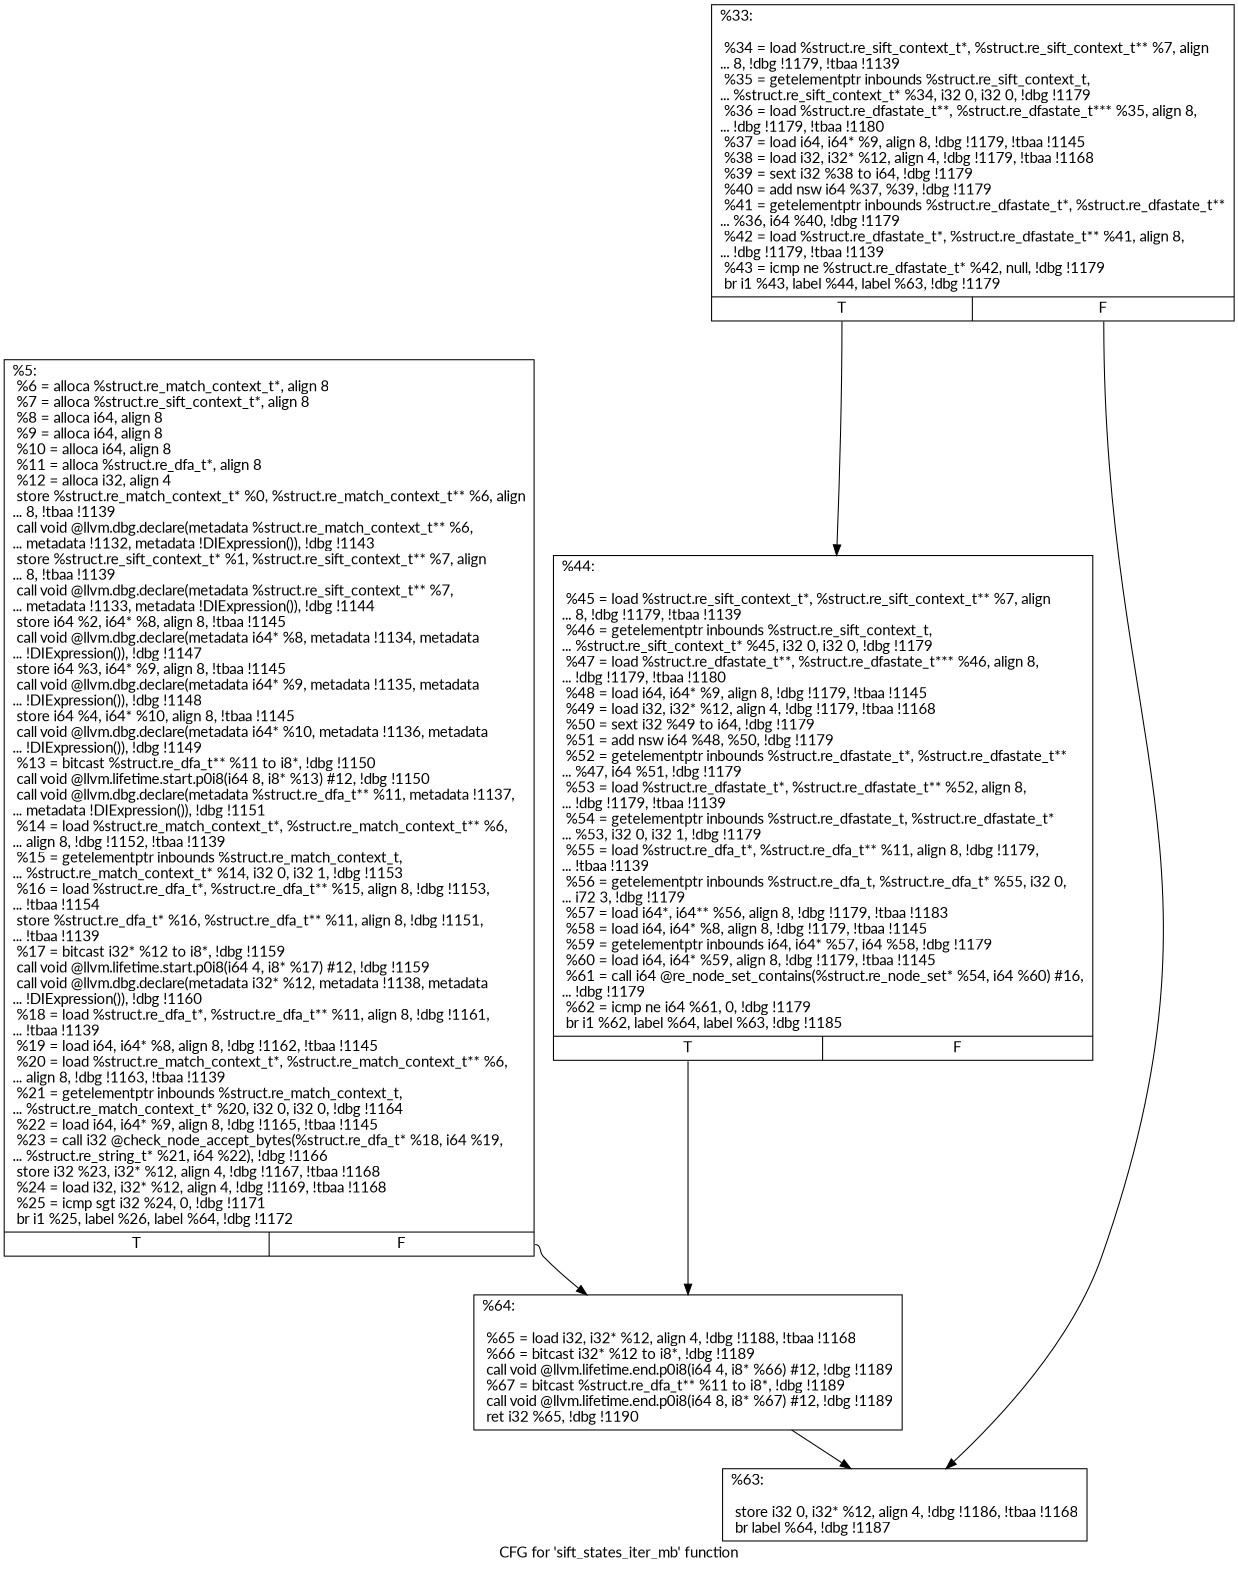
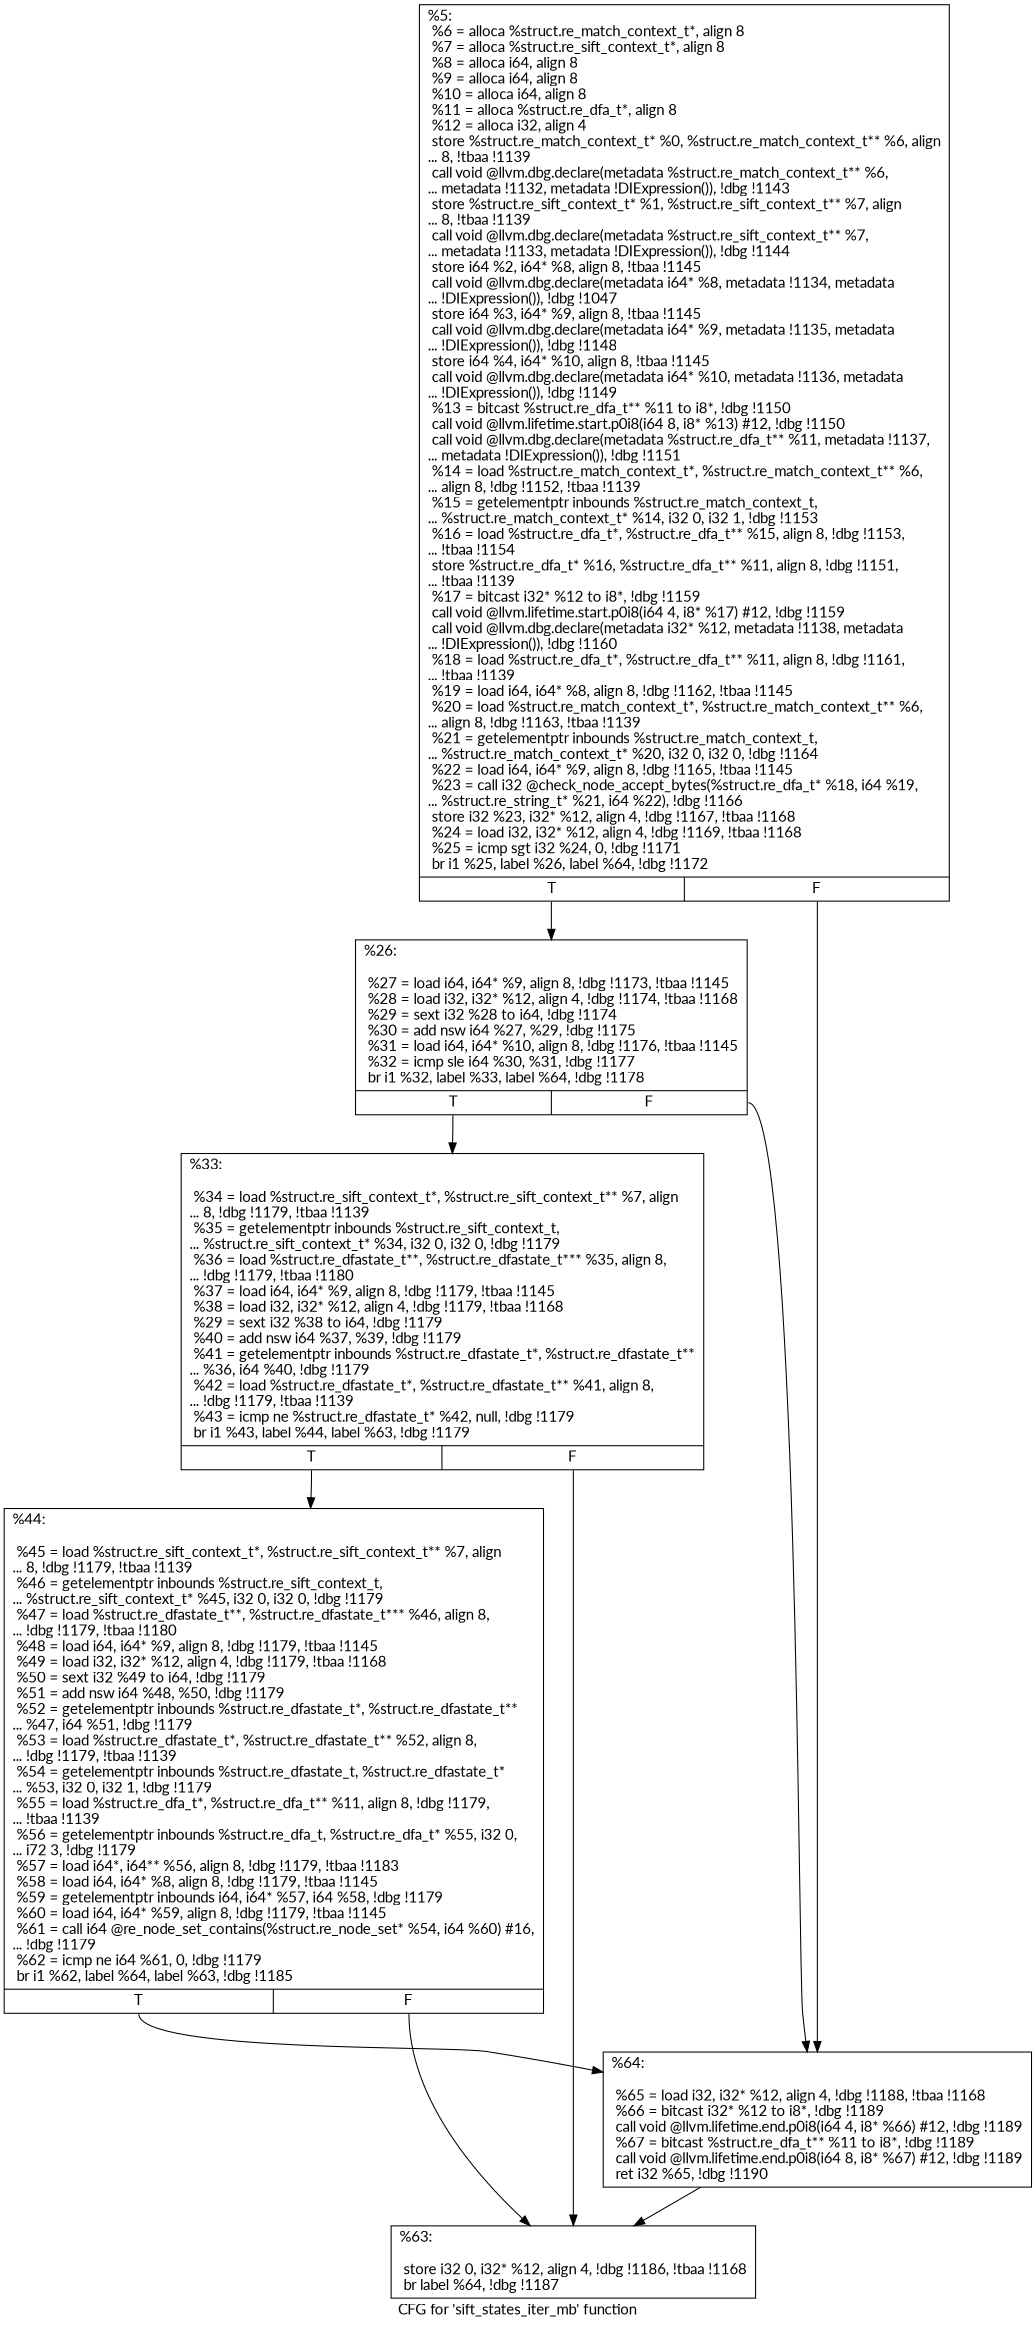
(847, 174) -> (316, 1323)
(107, 654) -> (523, 299)
none -> (551, 1027)
none -> (445, 2127)
